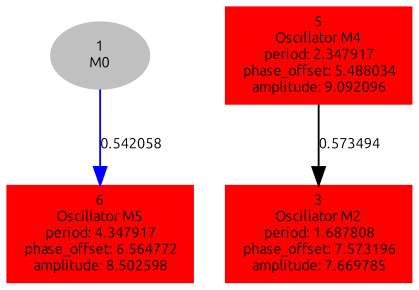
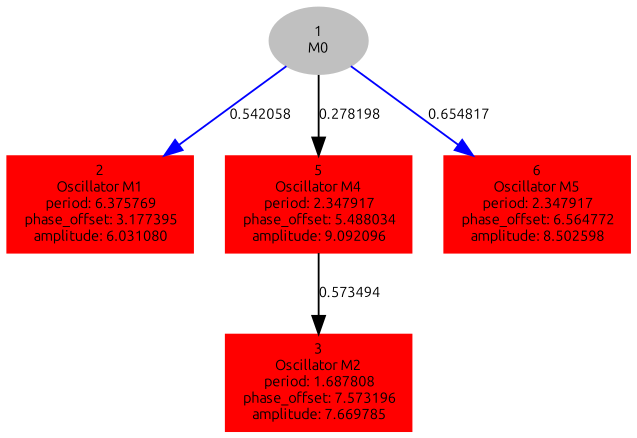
none -> (319, 106)
(133, 145) -> (461, 115)
none -> (100, 204)
(100, 233) -> (537, 204)
